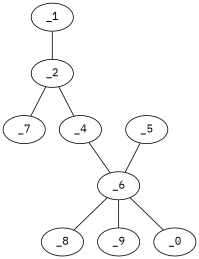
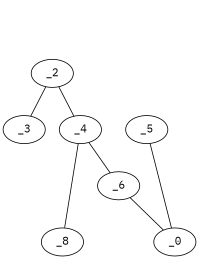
(52, 17) -> none
(24, 130) -> (24, 130)
(133, 158) -> (161, 186)
(91, 214) -> (71, 186)
(119, 242) -> none
